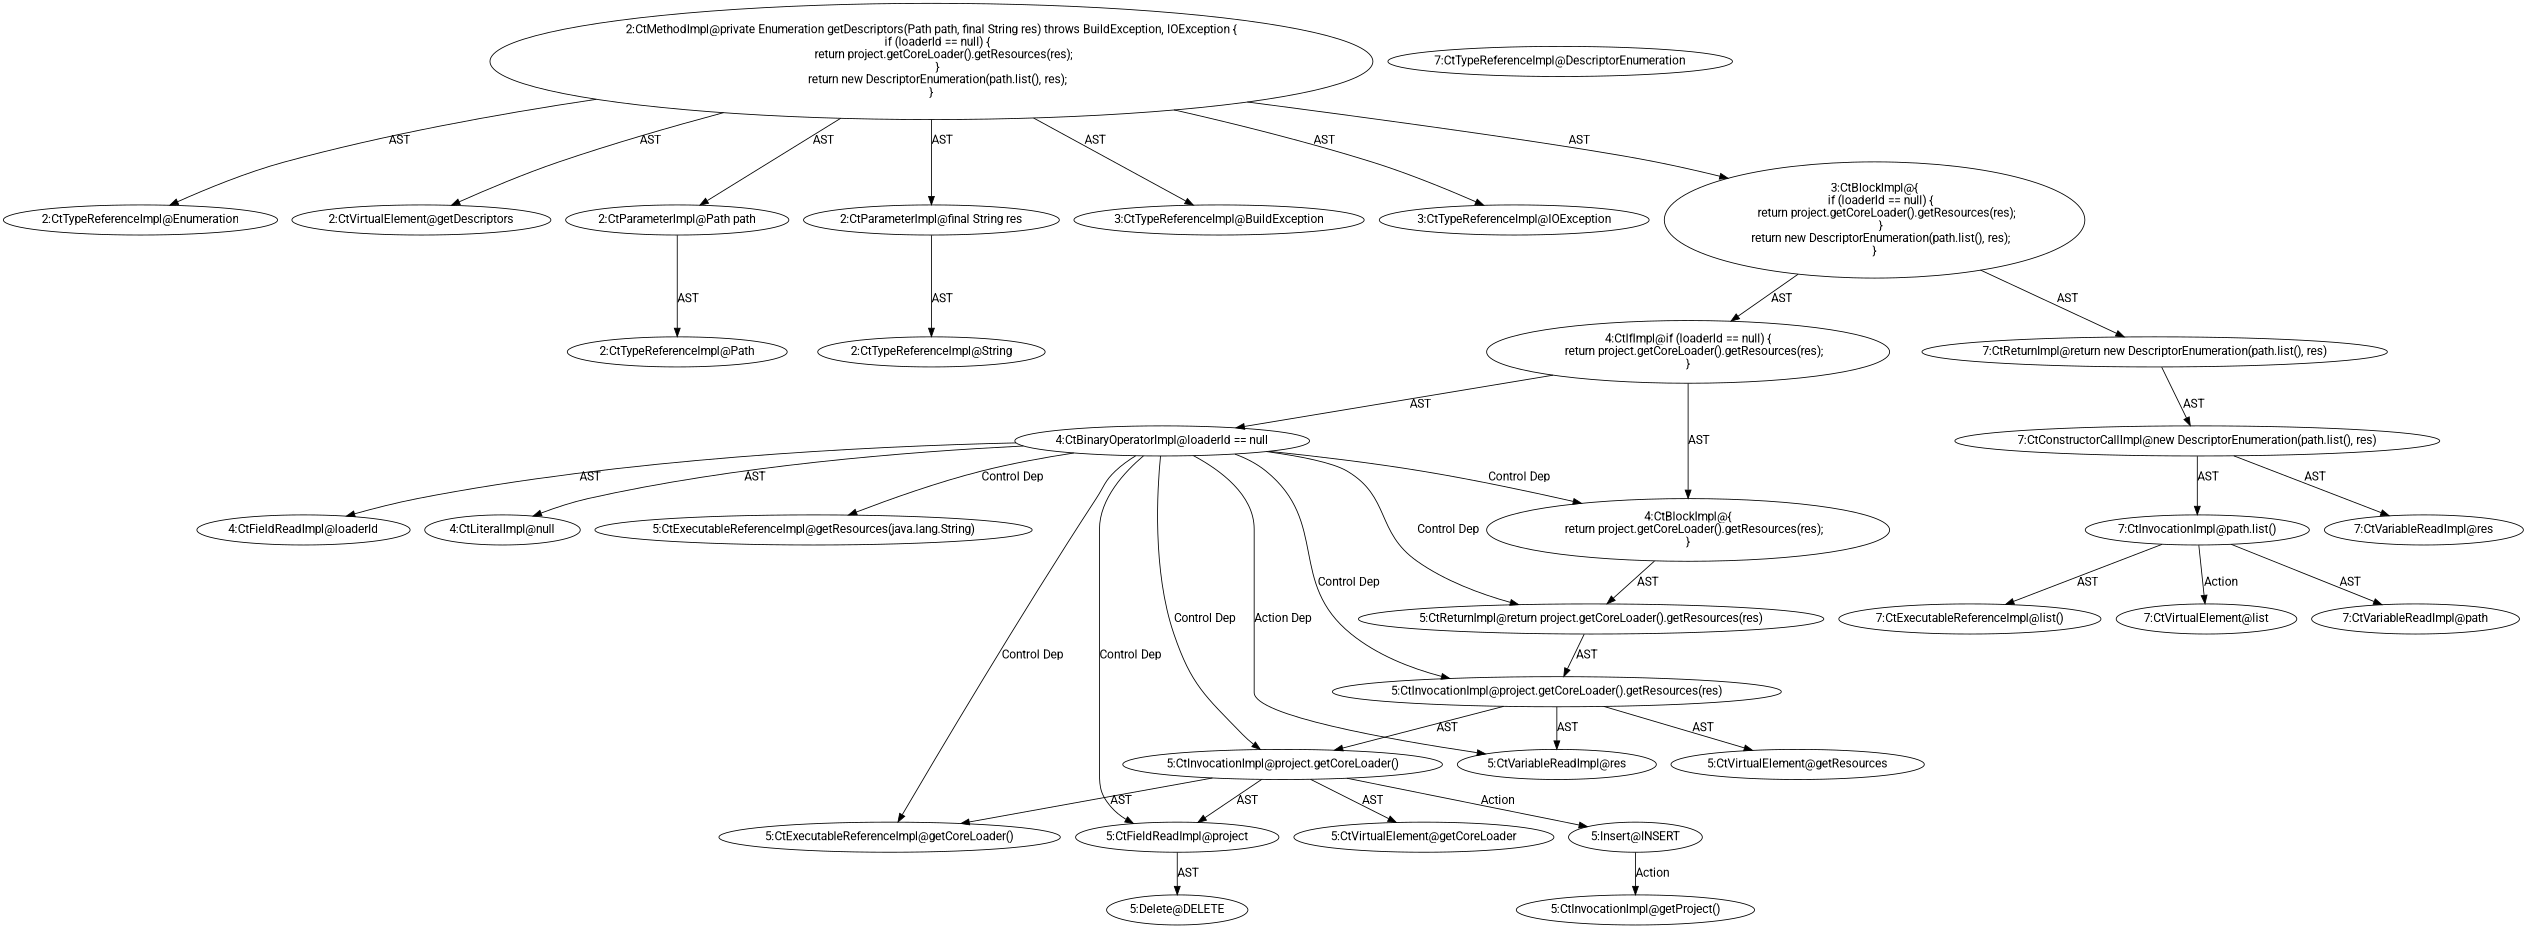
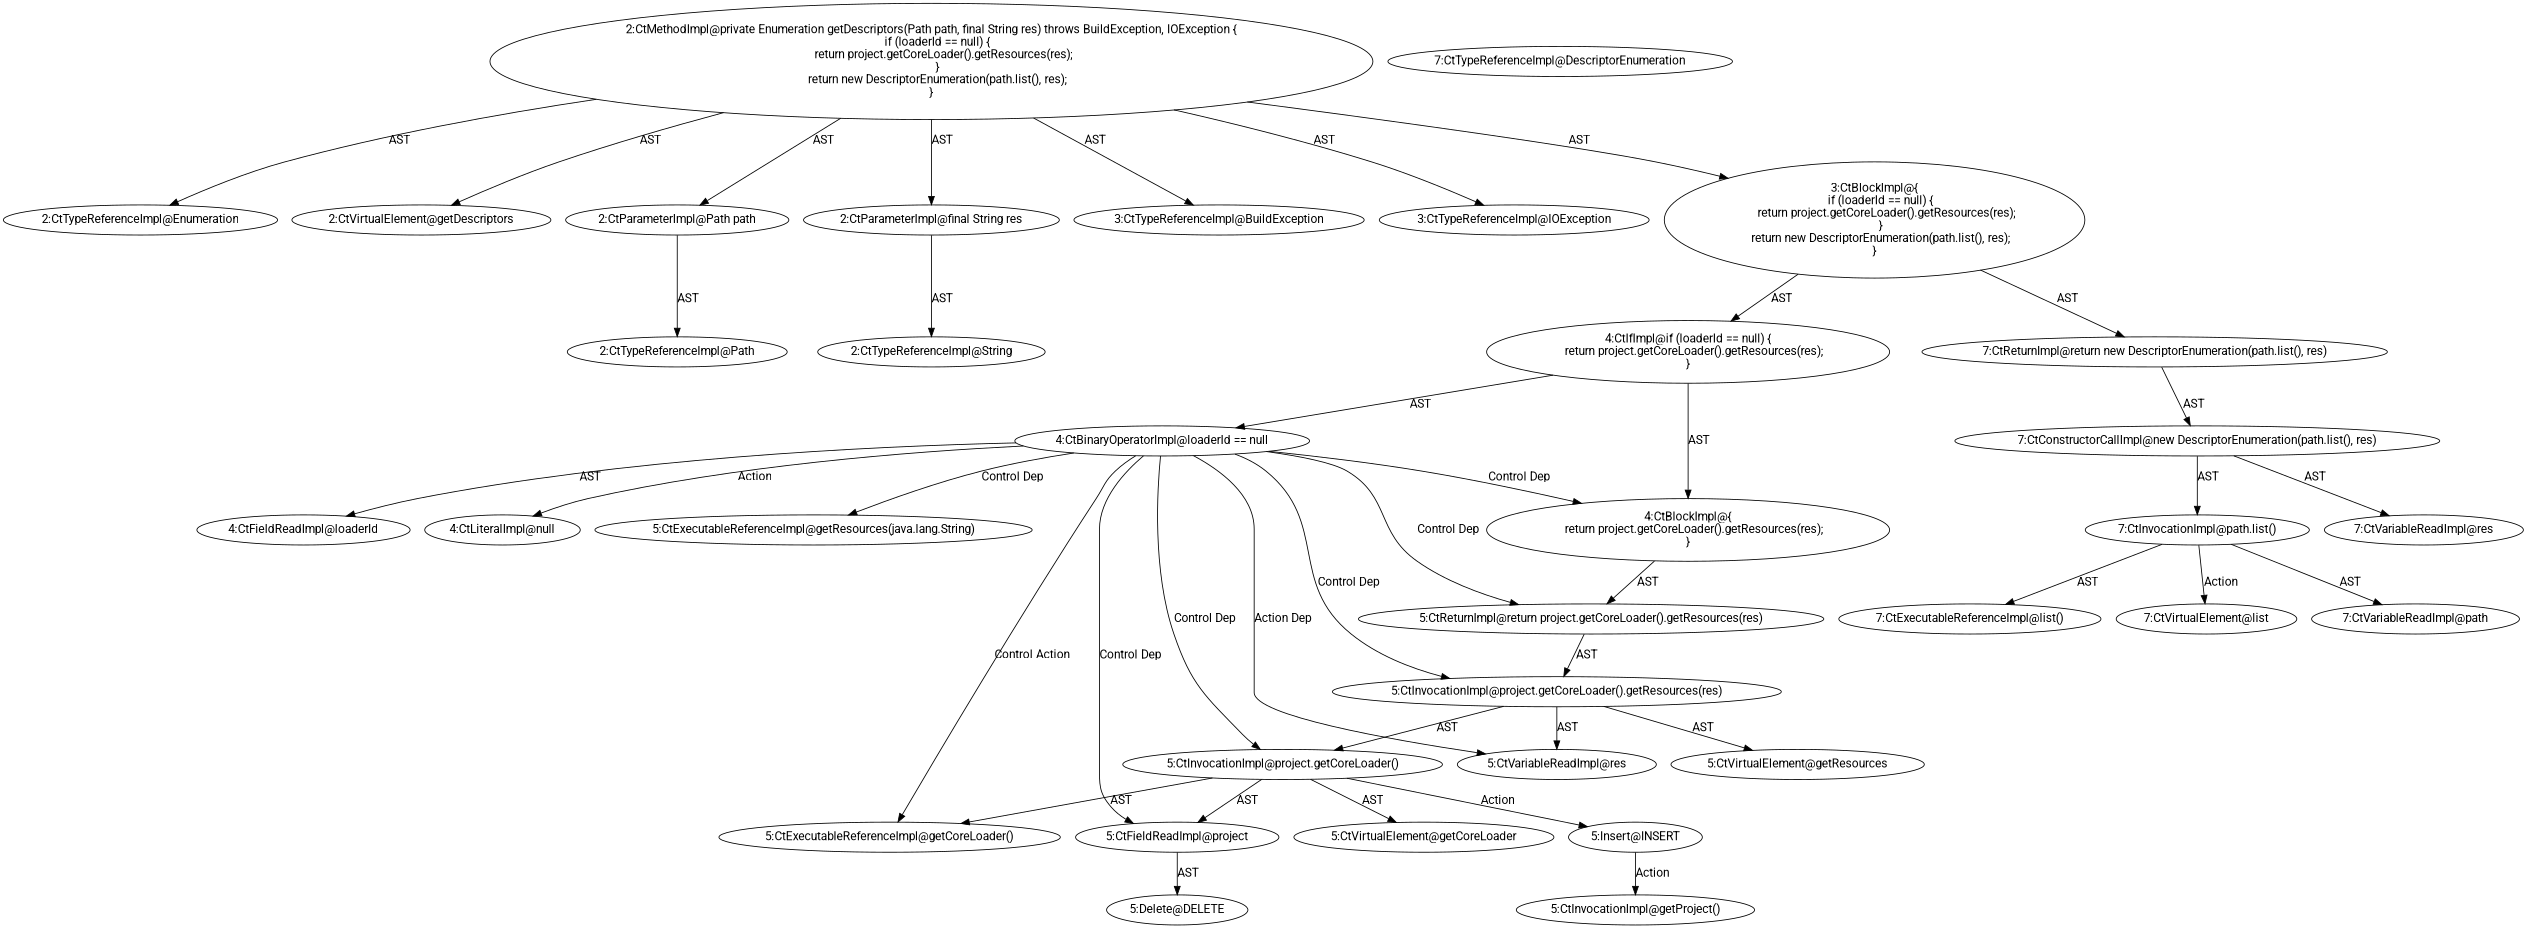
(755, 477) -> (755, 477)
(1033, 655) -> (1033, 655)
